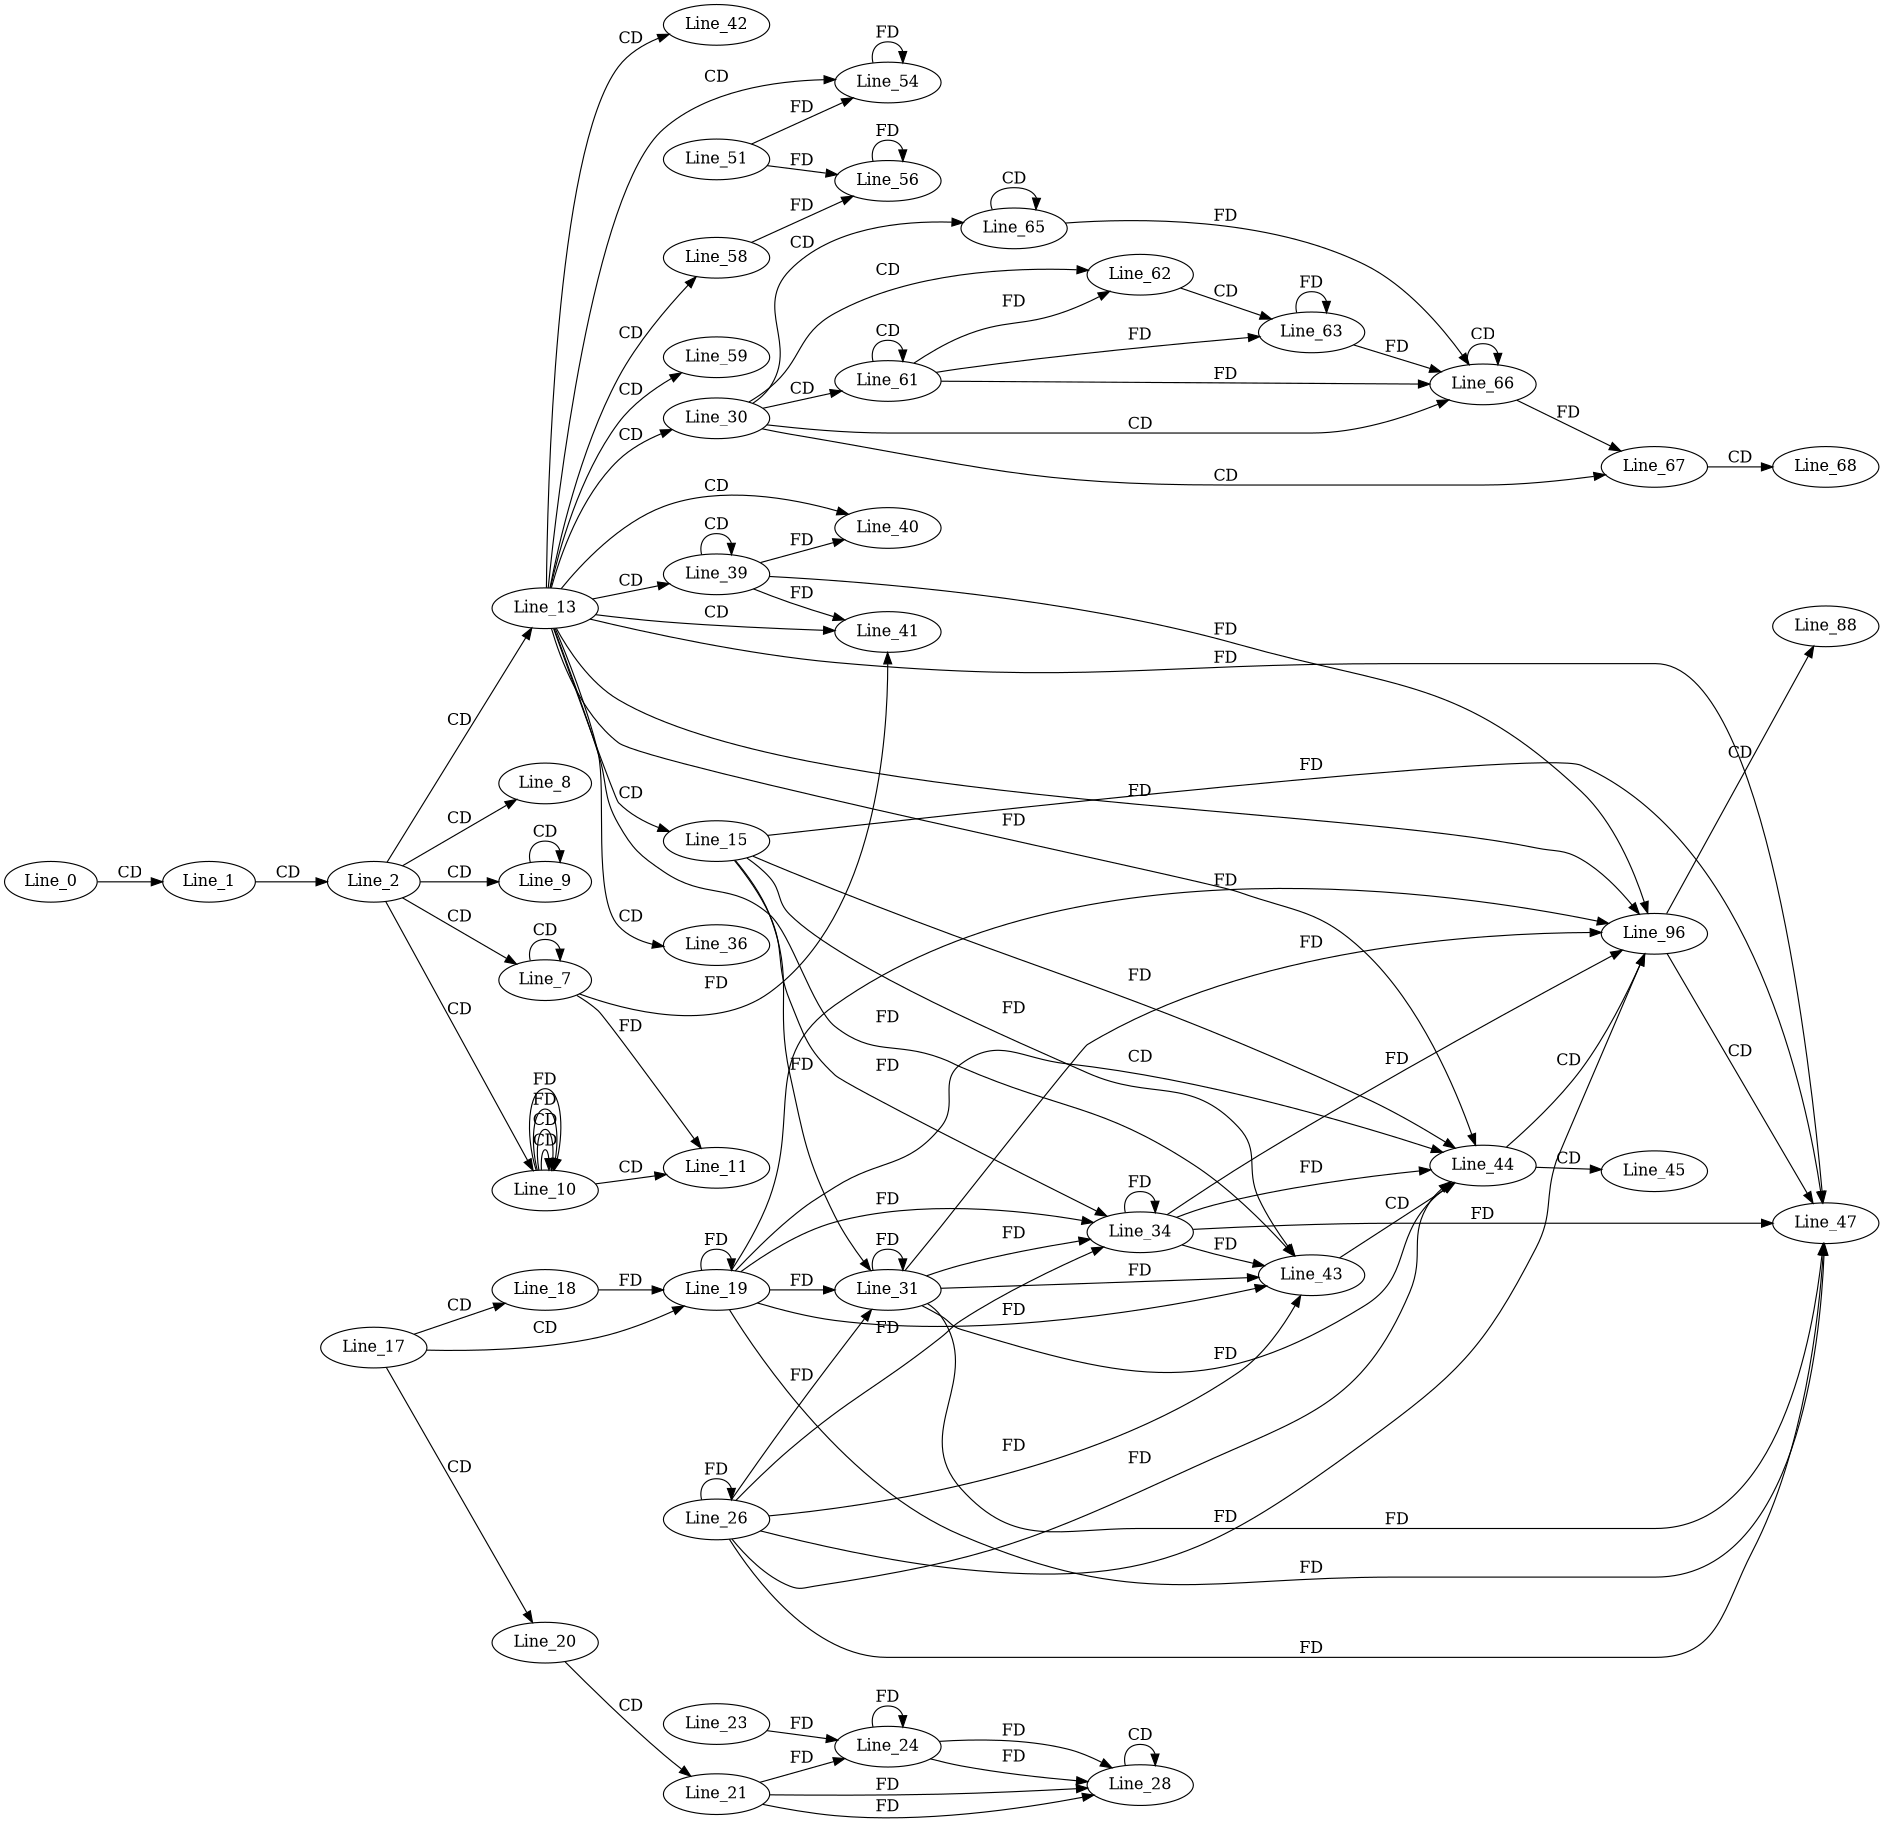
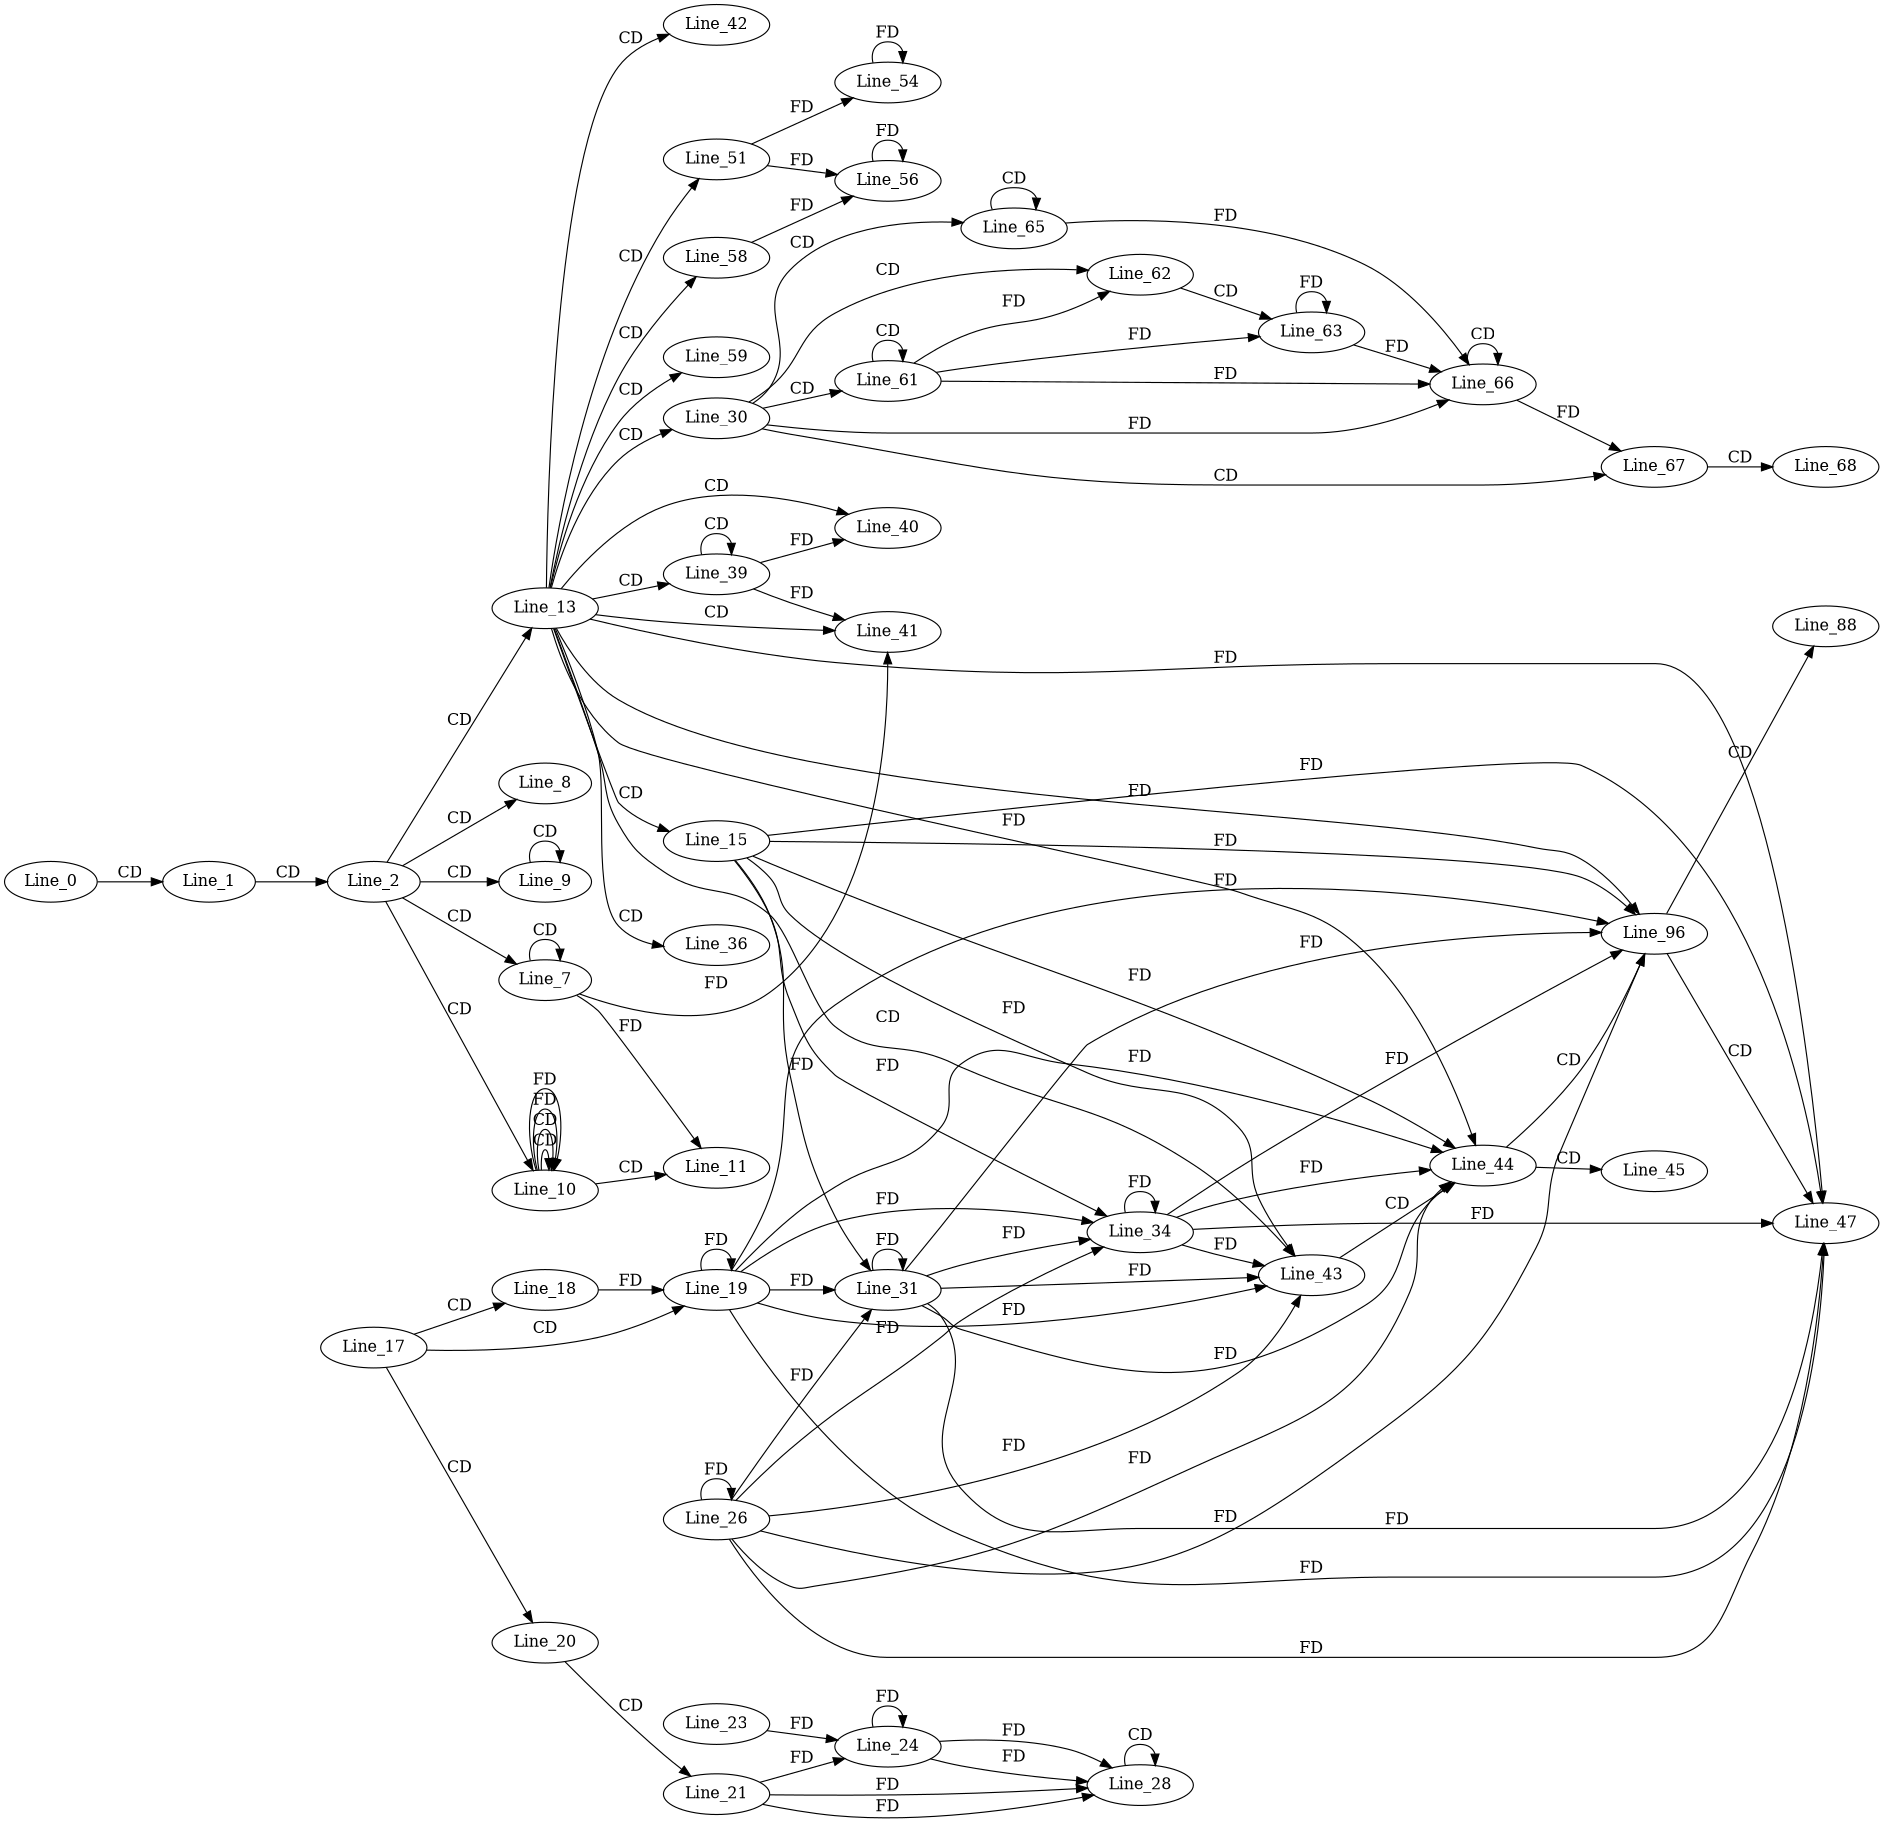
(601, 268) -> (597, 379)
(1140, 425) -> (1140, 425)
(1254, 649) -> (1203, 849)
(888, 1018) -> (888, 1018)
(1140, 1058) -> (1140, 1058)
